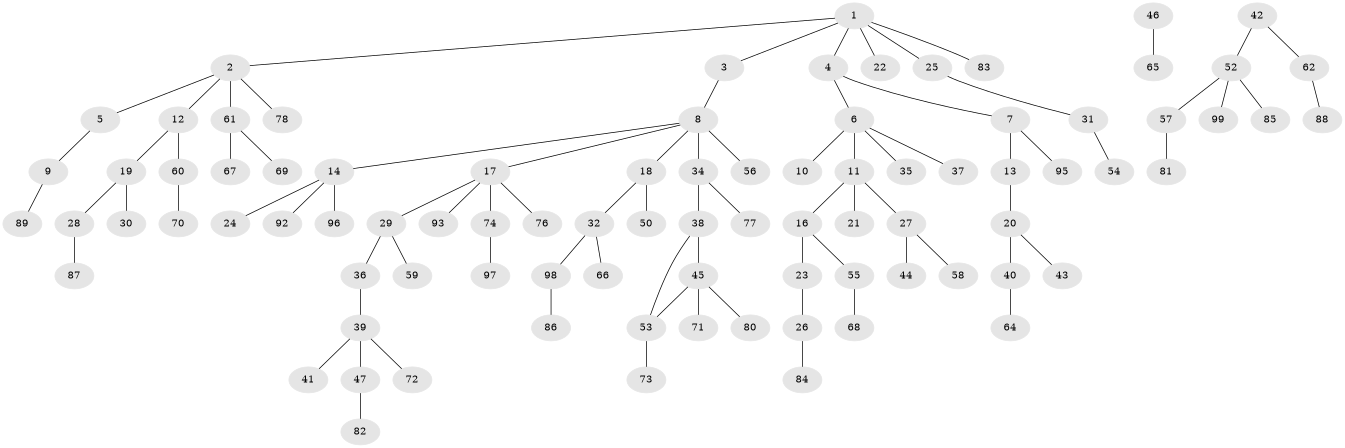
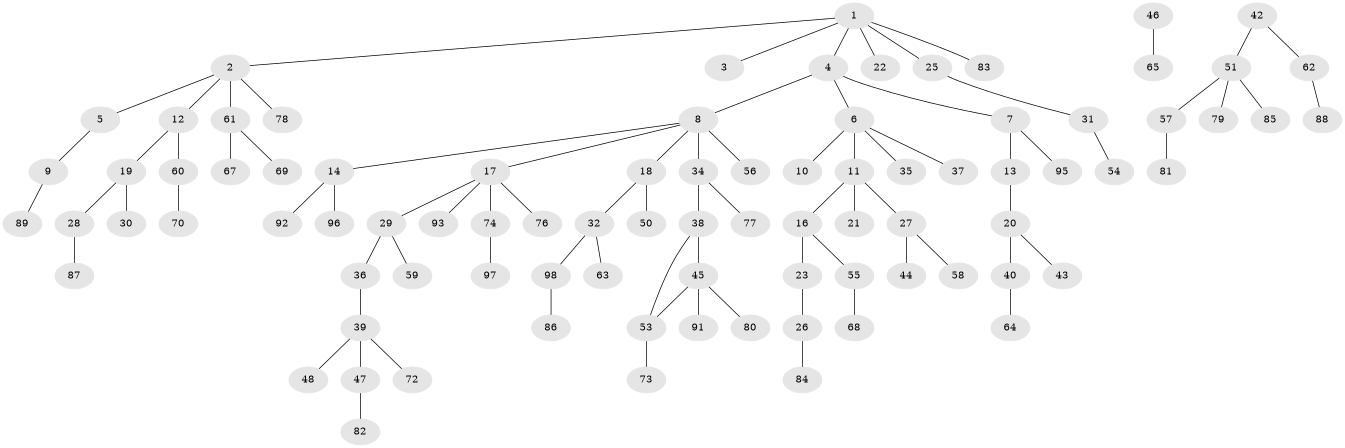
(1231, 68) -> (1231, 68)
(711, 94) -> (763, 94)
(1218, 120) -> (1218, 120)
(230, 224) -> none
(603, 276) -> (603, 276)
(698, 328) -> (698, 328)
(308, 380) -> (308, 380)
